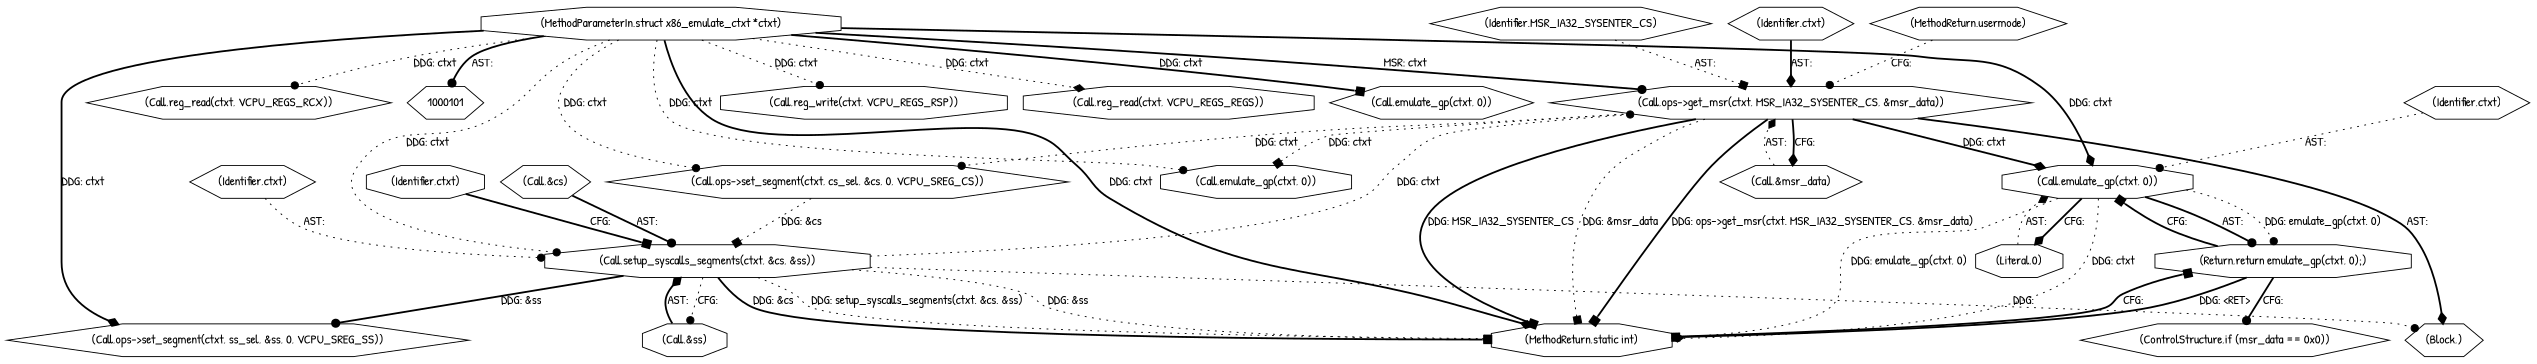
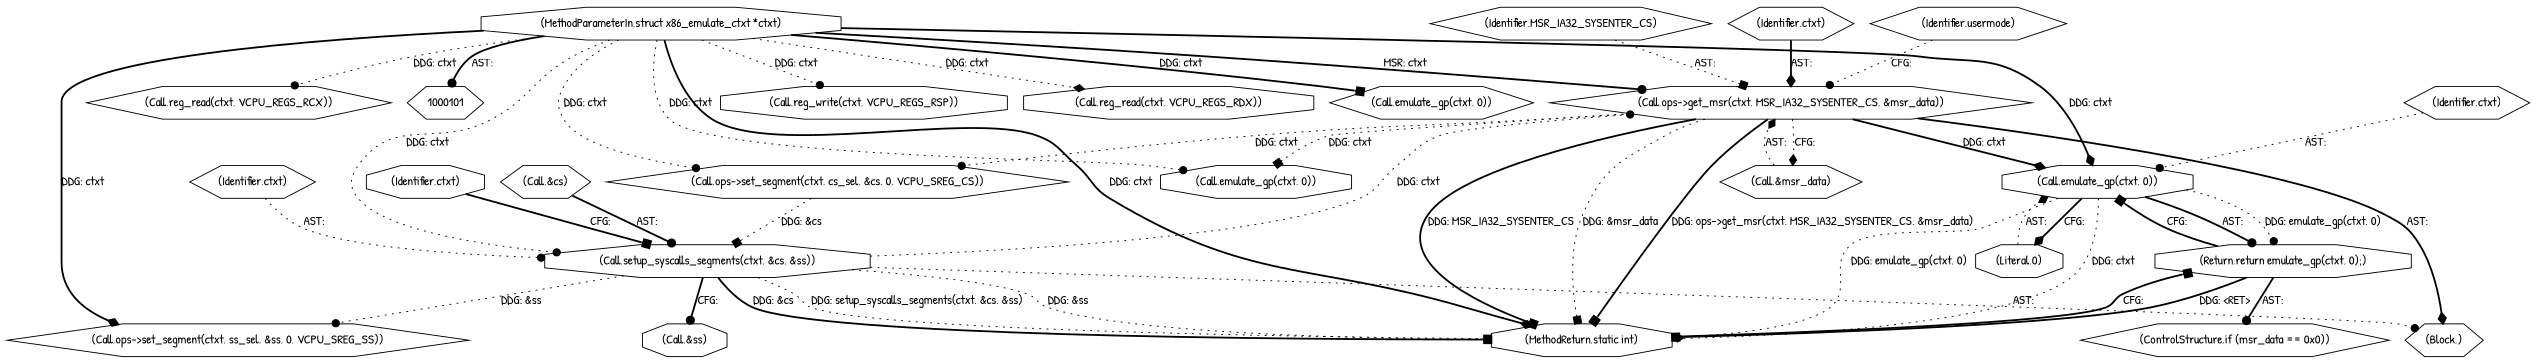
(1968, 24) -> (1968, 24)
(1169, 103) -> (1169, 103)
(1794, 137) -> (1794, 137)
(697, 297) -> (697, 297)
(481, 299) -> (481, 299)
(2025, 301) -> (2025, 301)
(2274, 301) -> (2274, 301)
(666, 304) -> none
